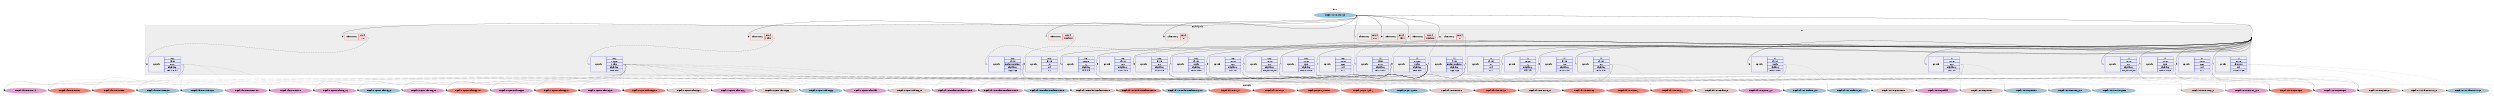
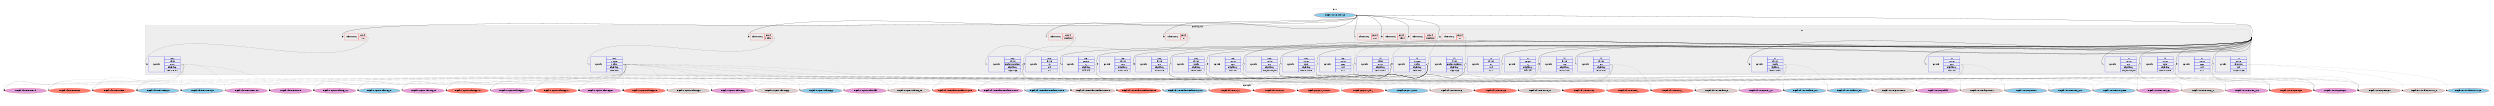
(955, 91) -> (955, 91)
(1982, 91) -> (1982, 91)
none -> (2159, 91)
